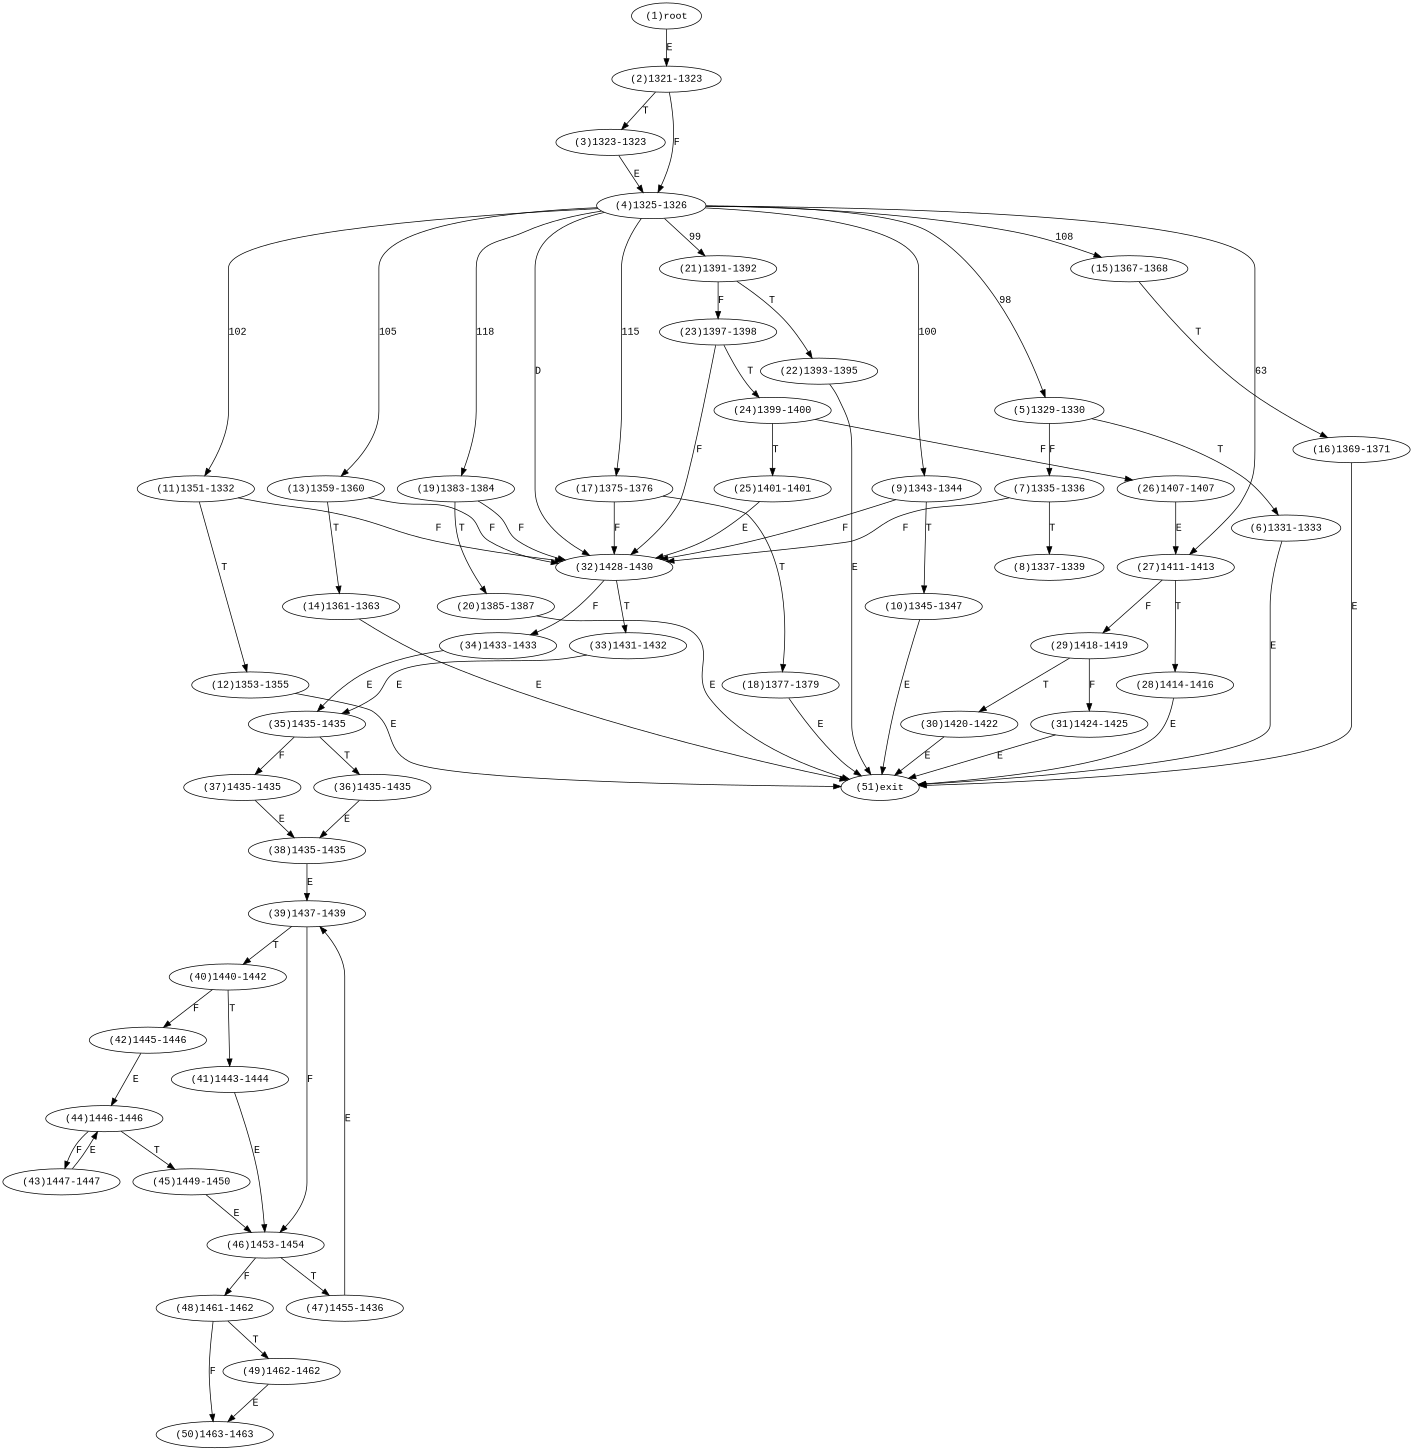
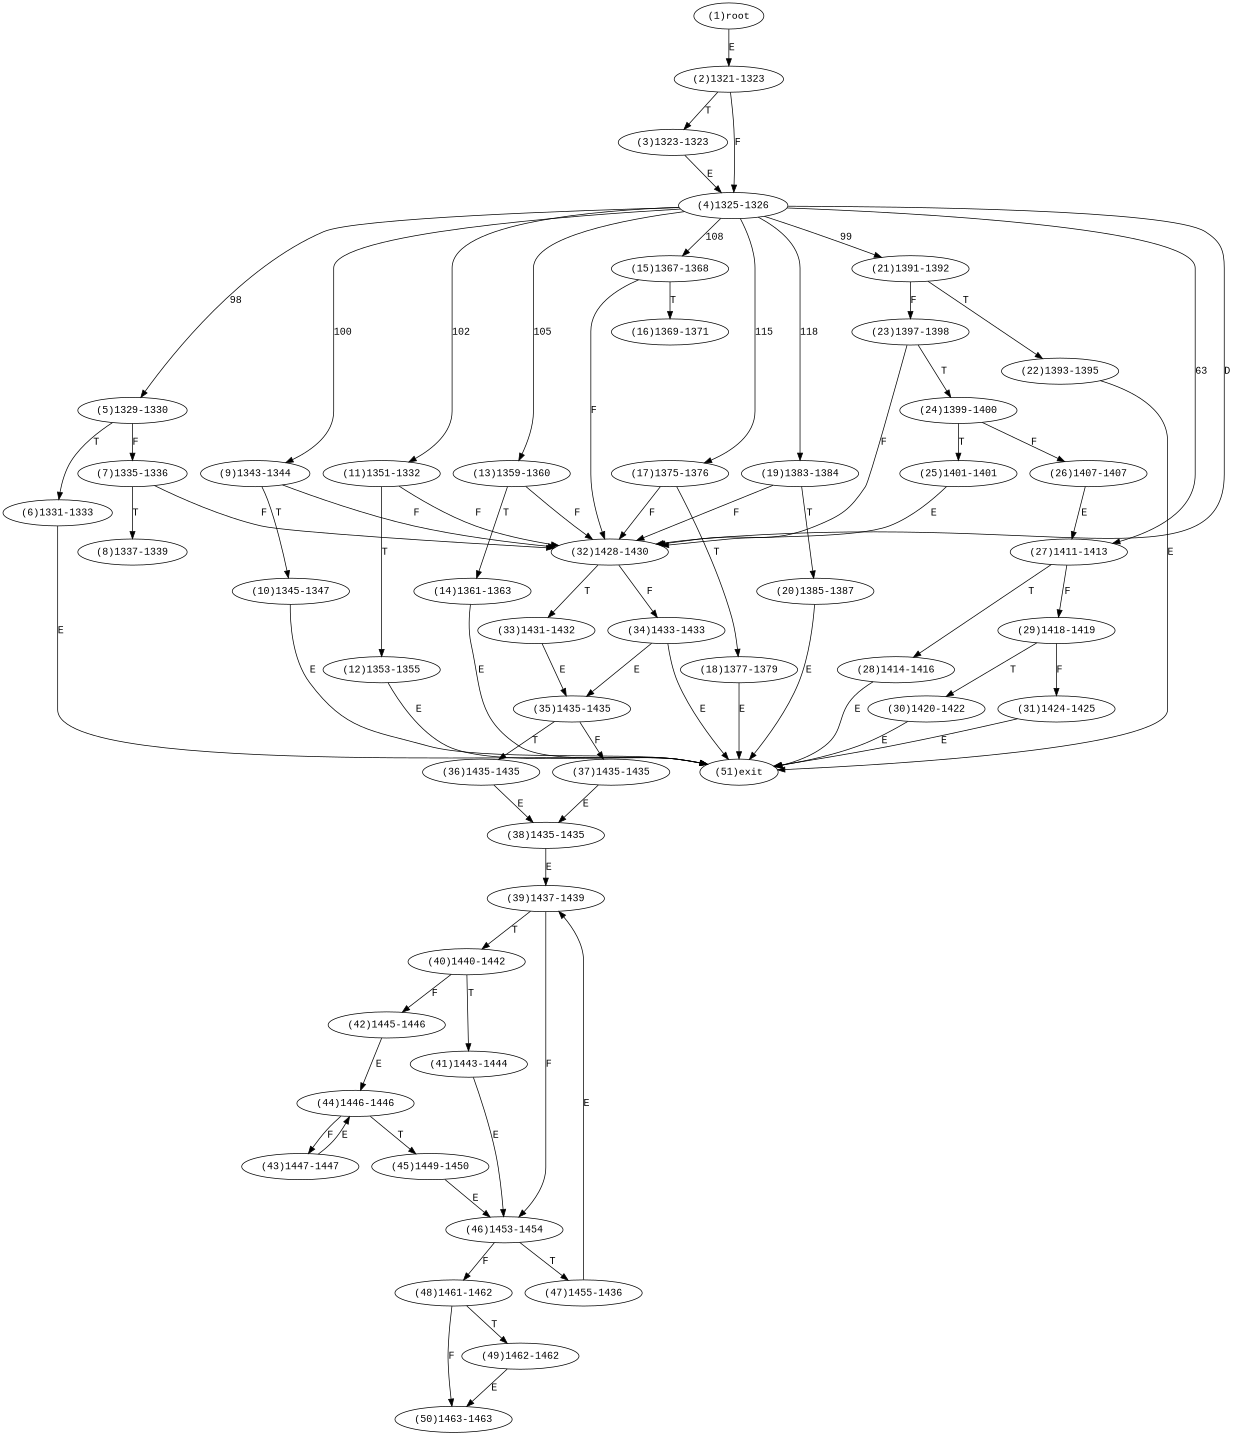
none -> (591, 395)
(1274, 757) -> (688, 703)
